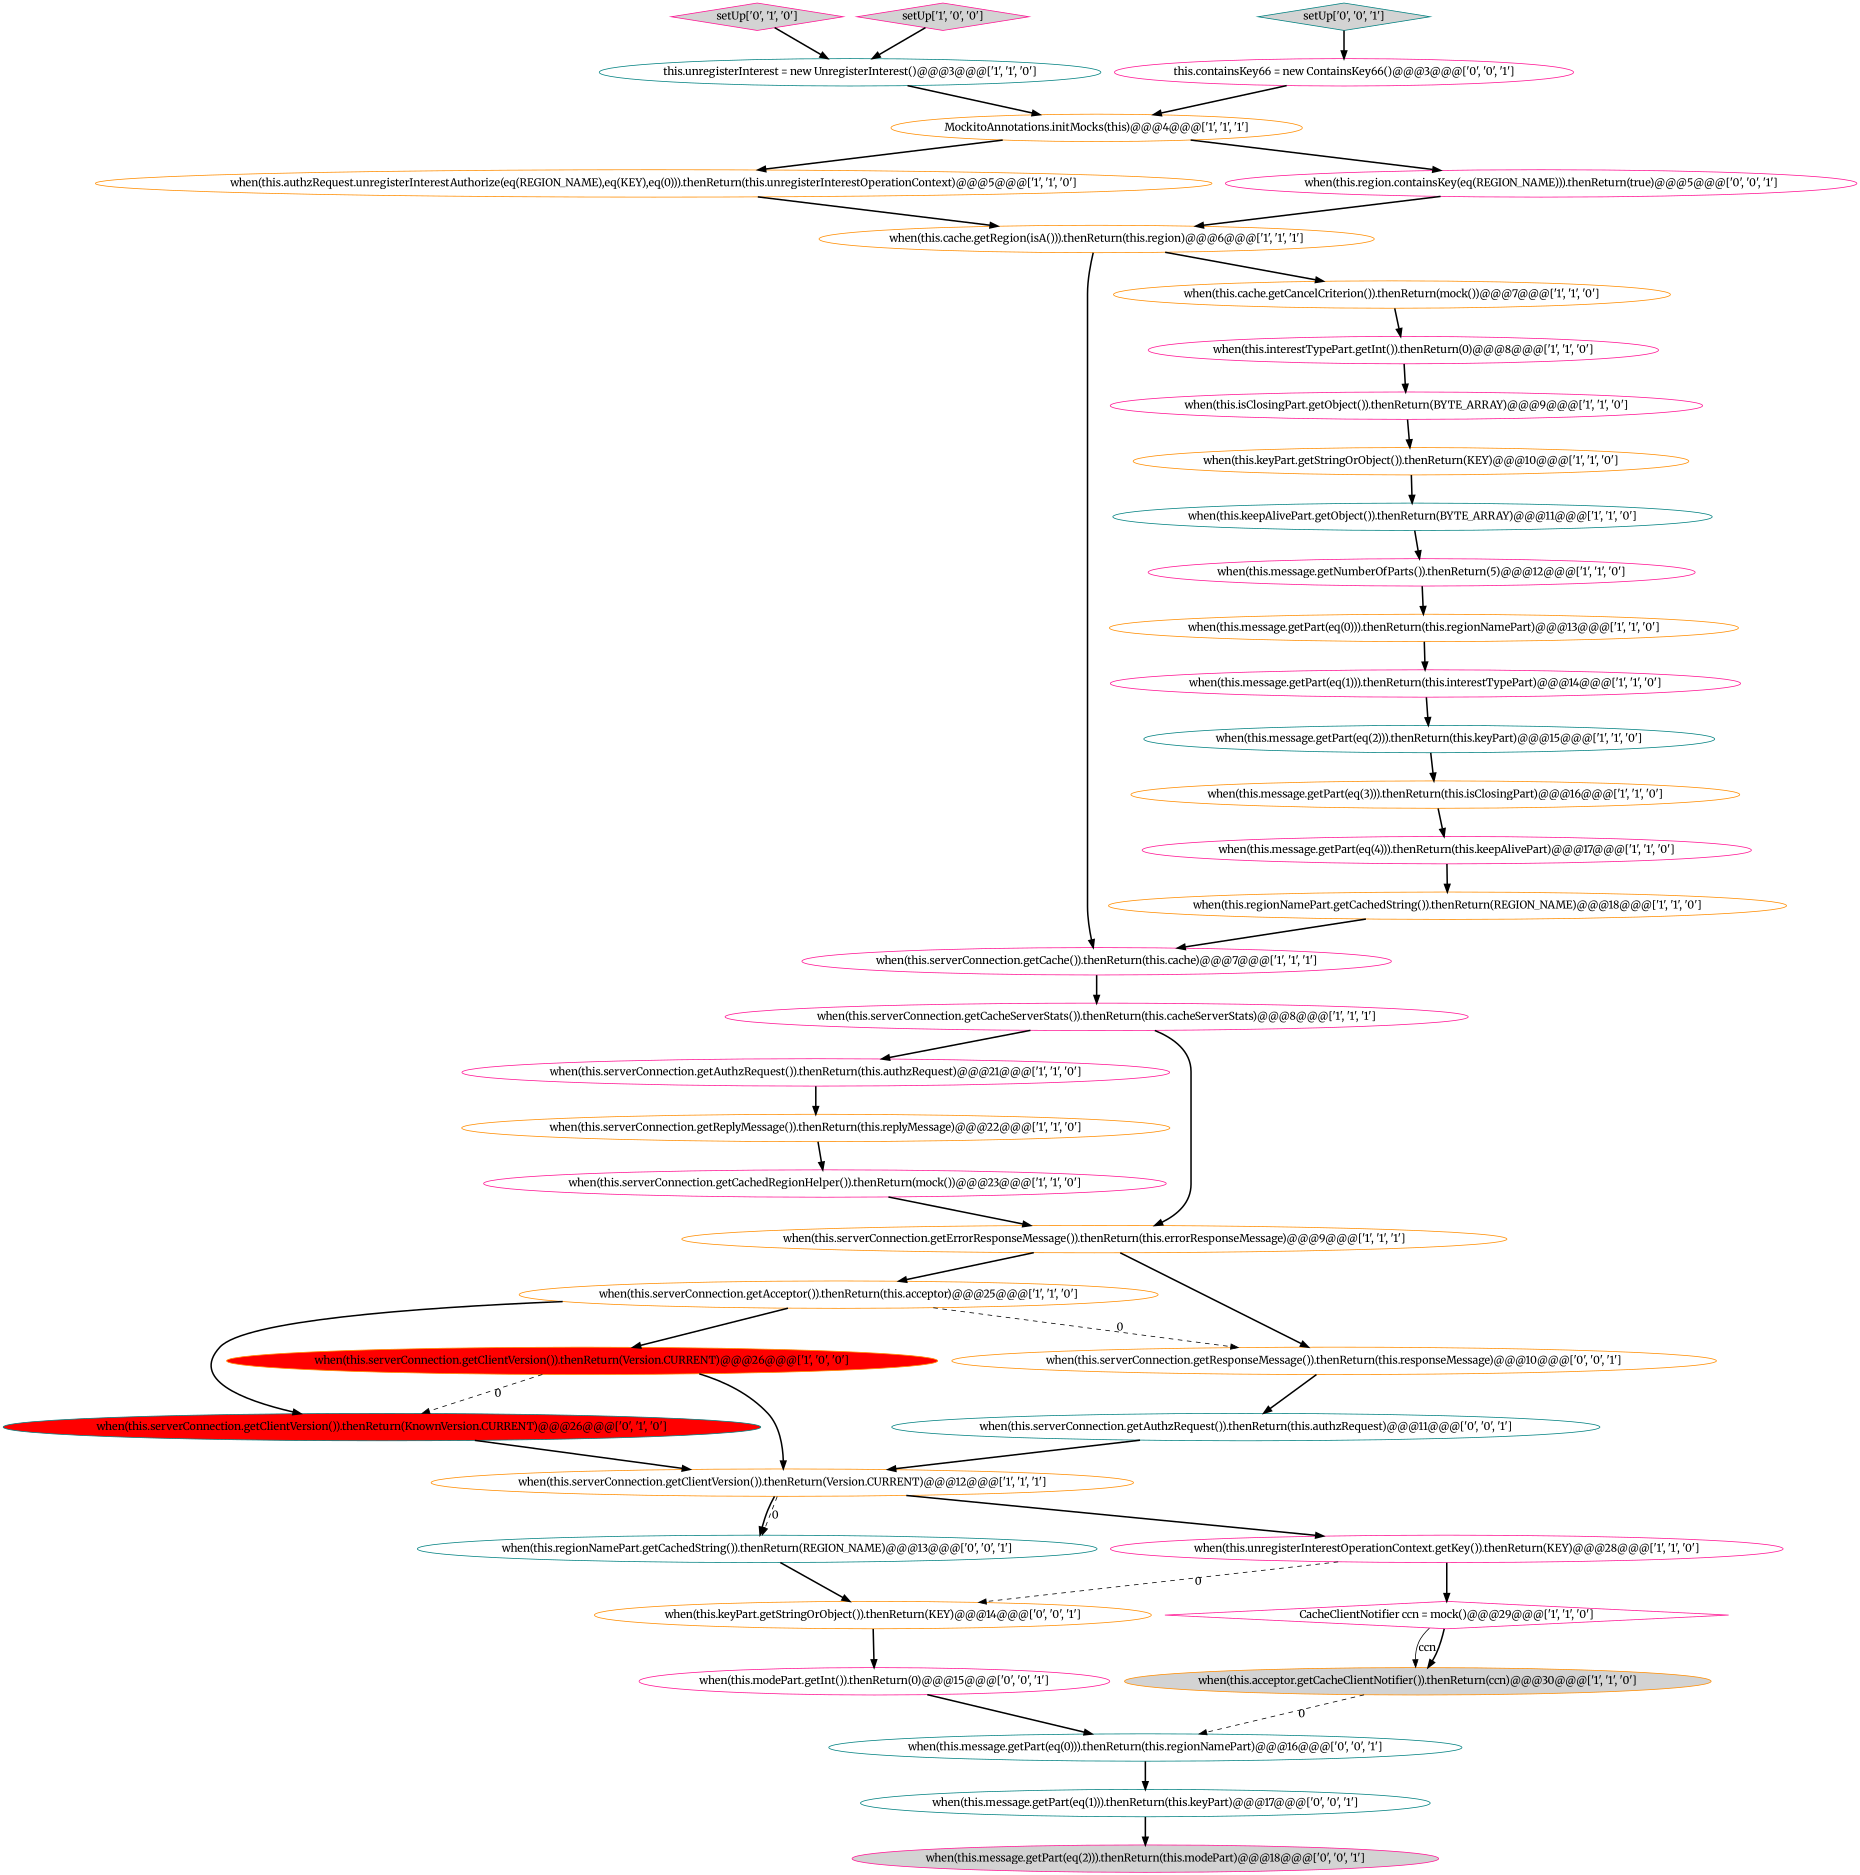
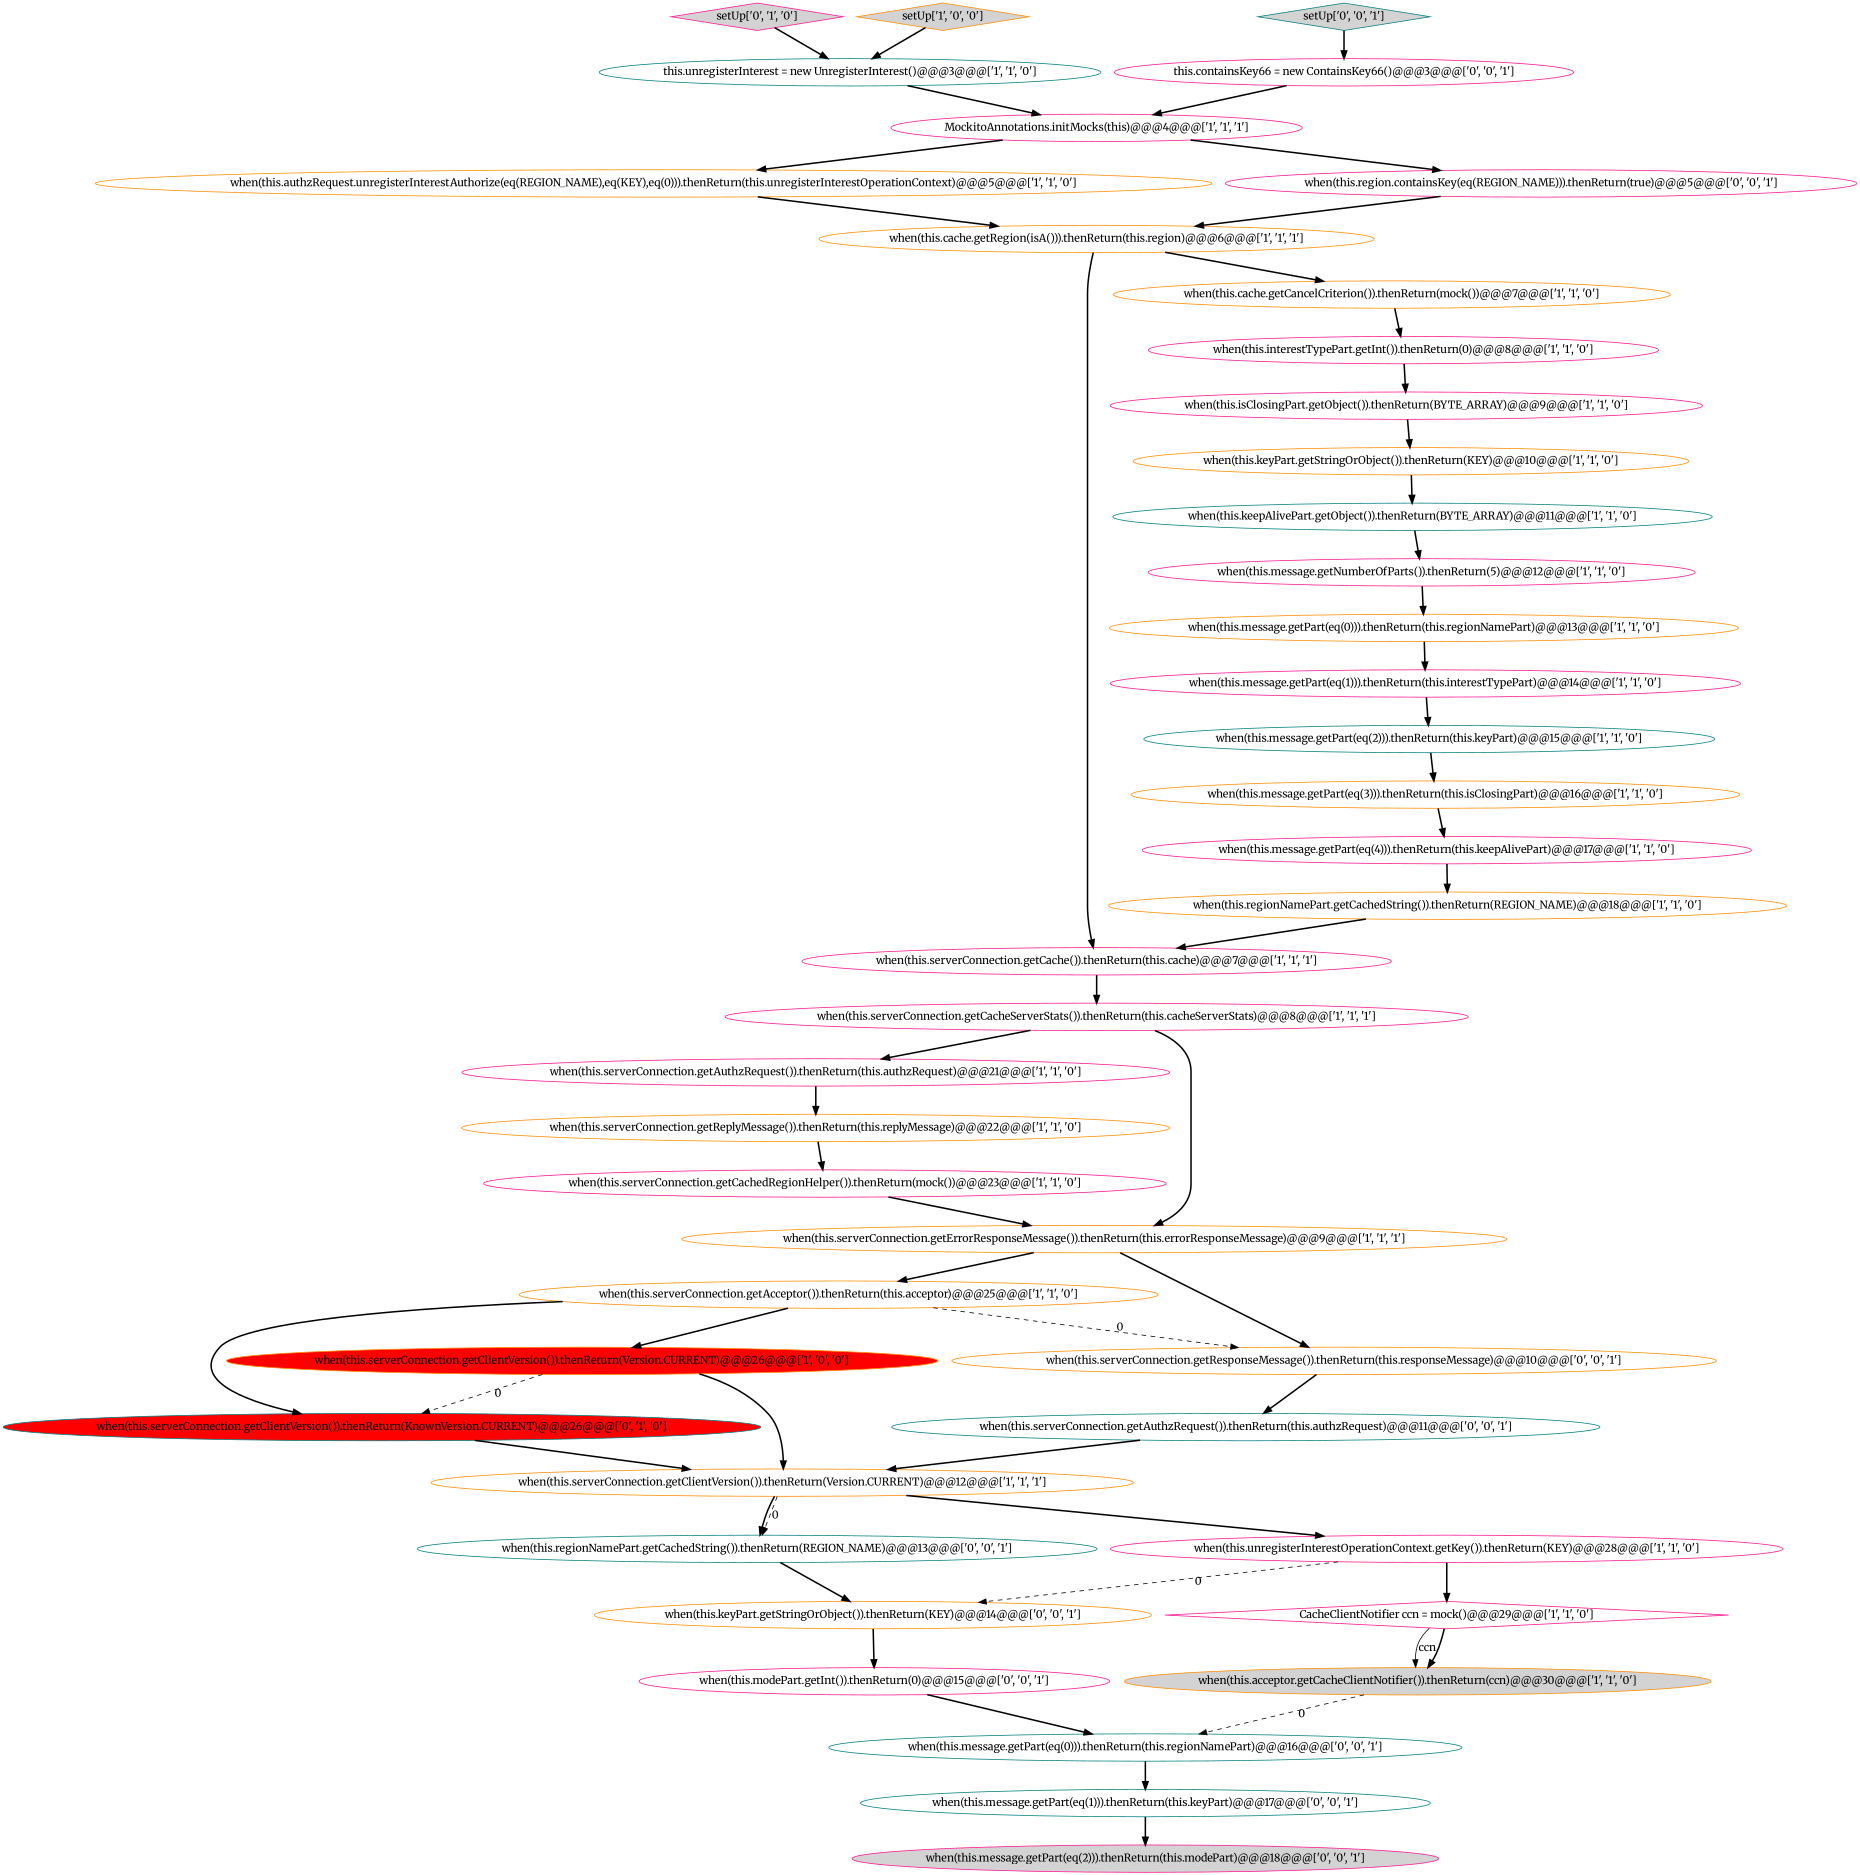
(943, 17) -> (943, 17)
(1097, 128) -> (1097, 128)
